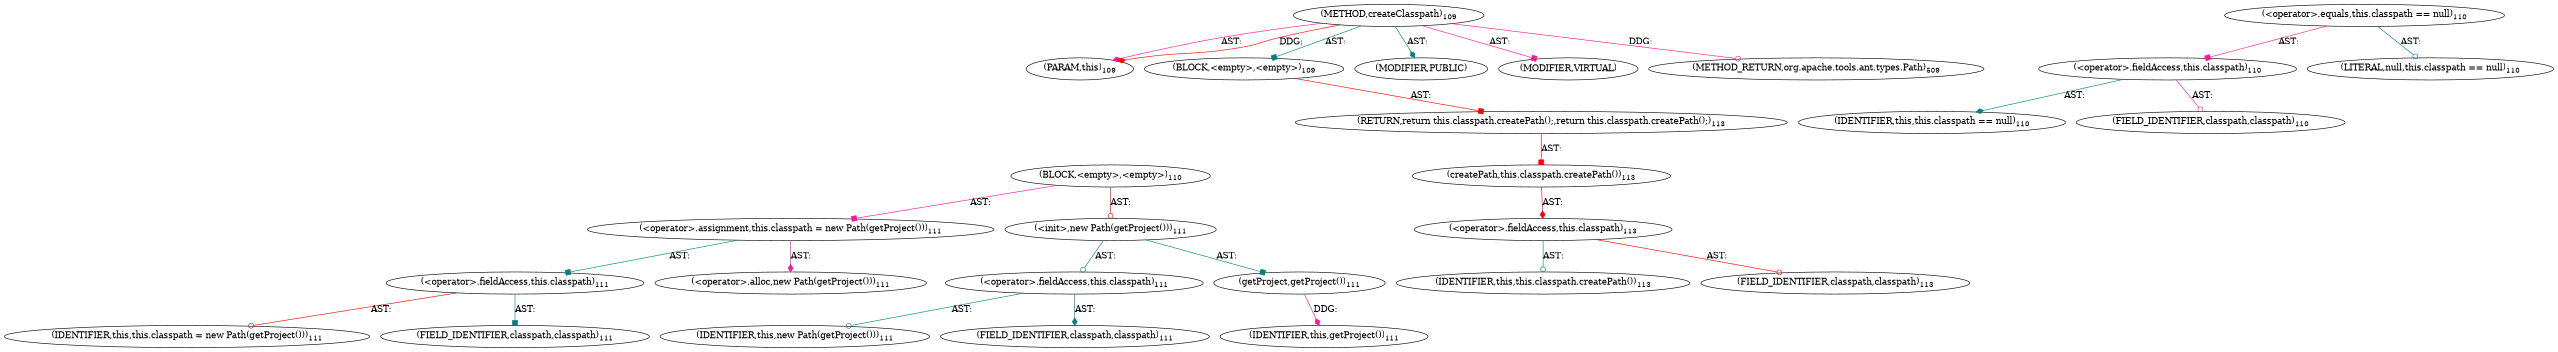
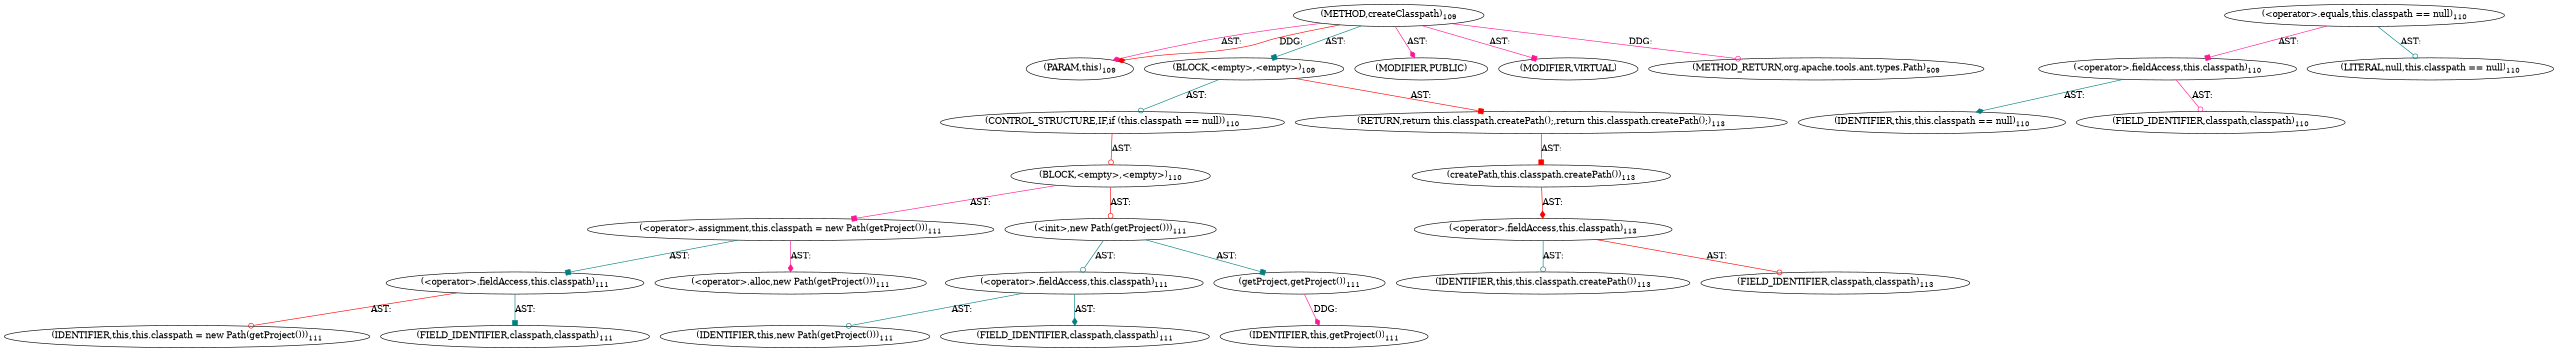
(1403, 39) -> (1403, 39)
none -> (1112, 122)
